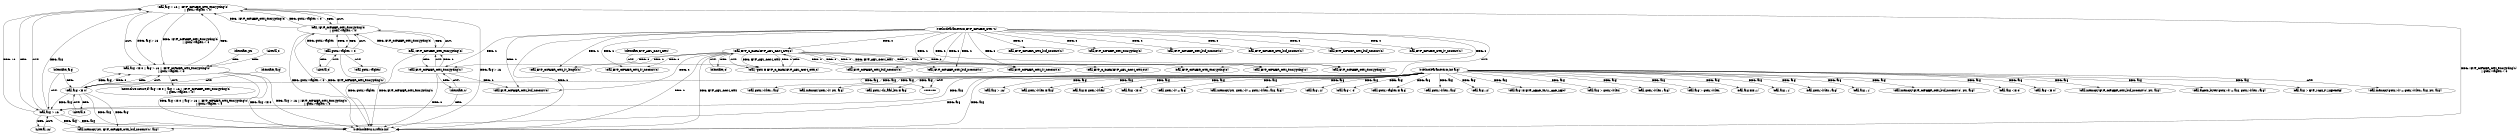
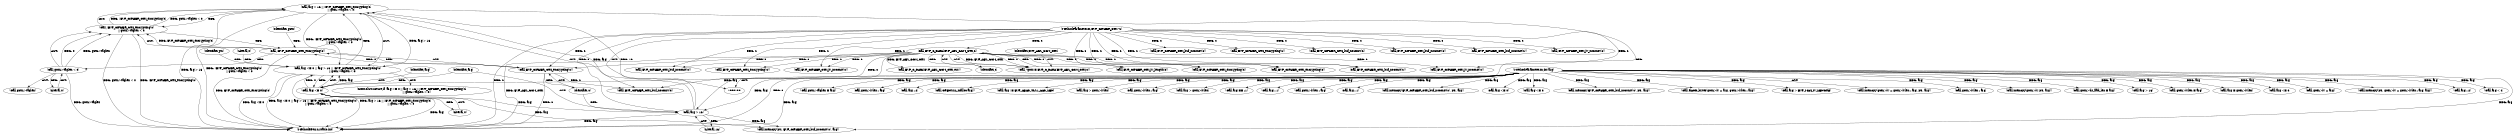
none -> (284, 29)
(349, 40) -> (185, 65)
none -> (955, 91)
